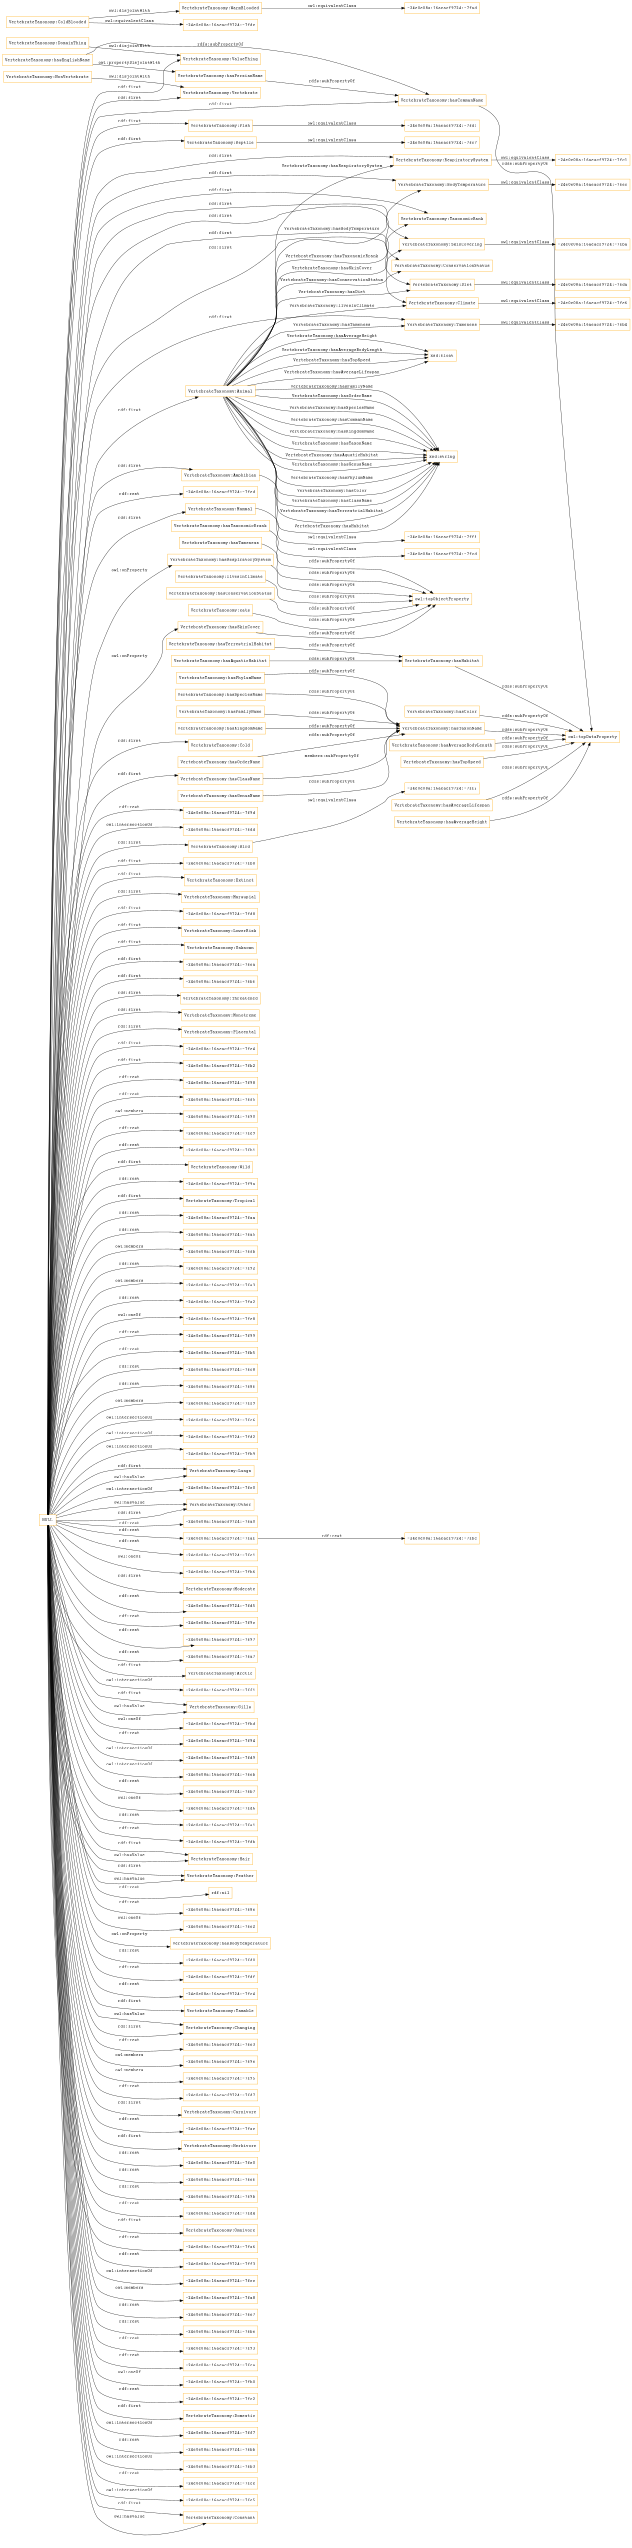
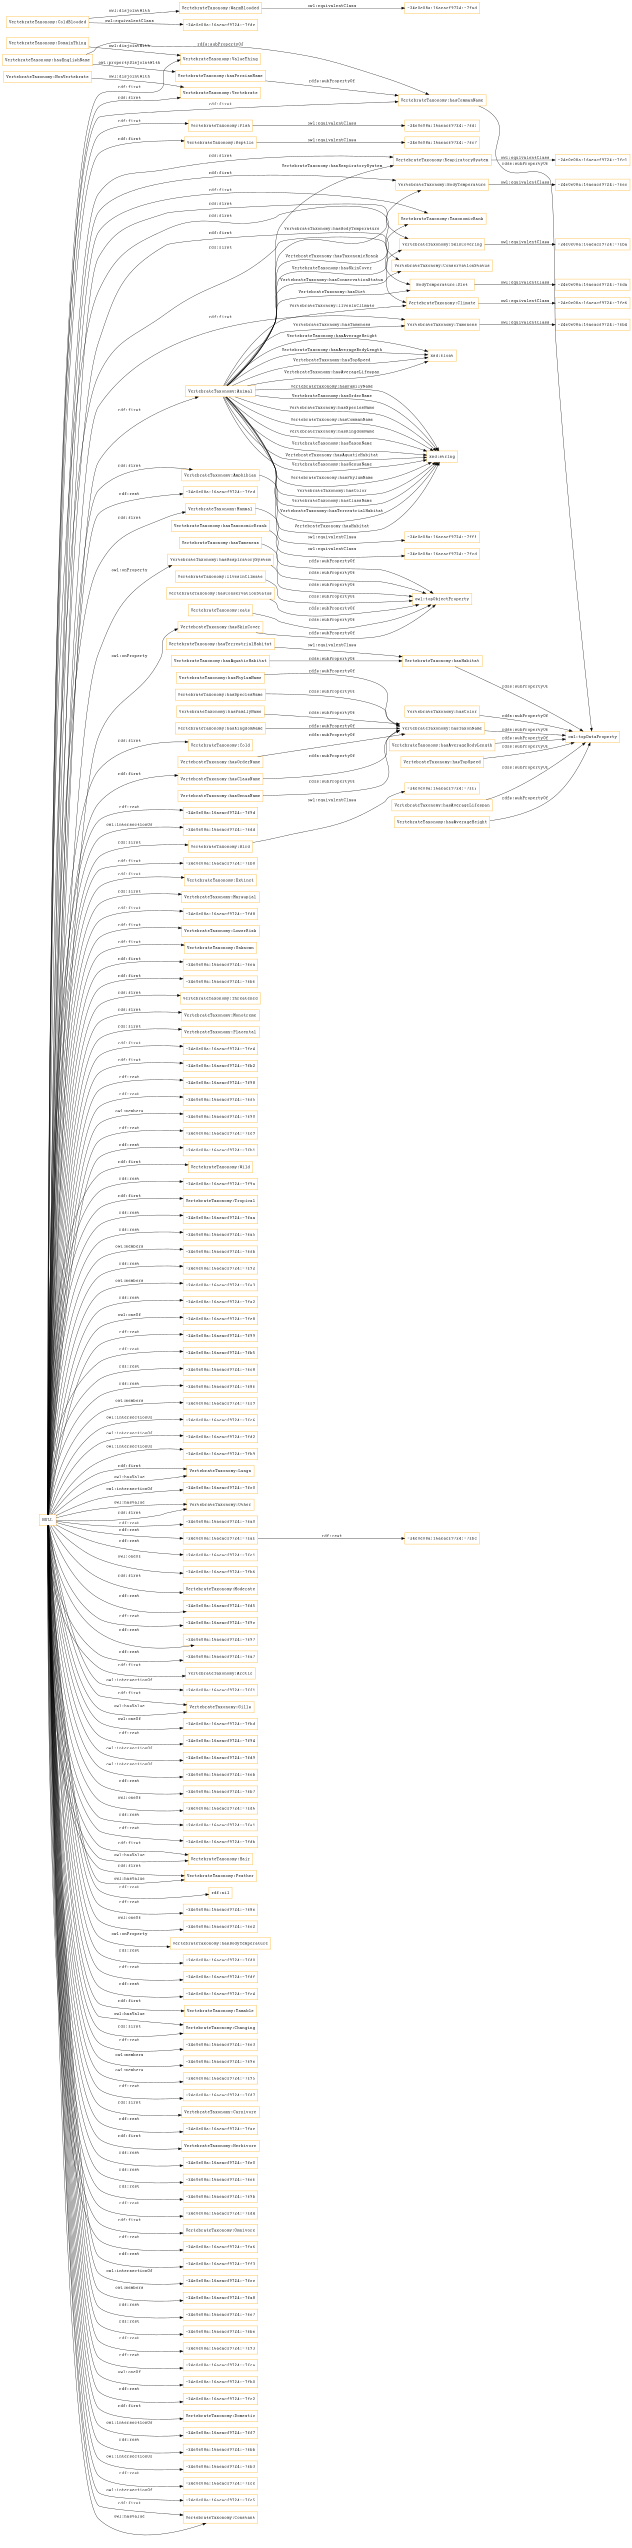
(442, 285) -> (442, 285)
(332, 645) -> (332, 645)
(332, 756) -> (332, 756)
